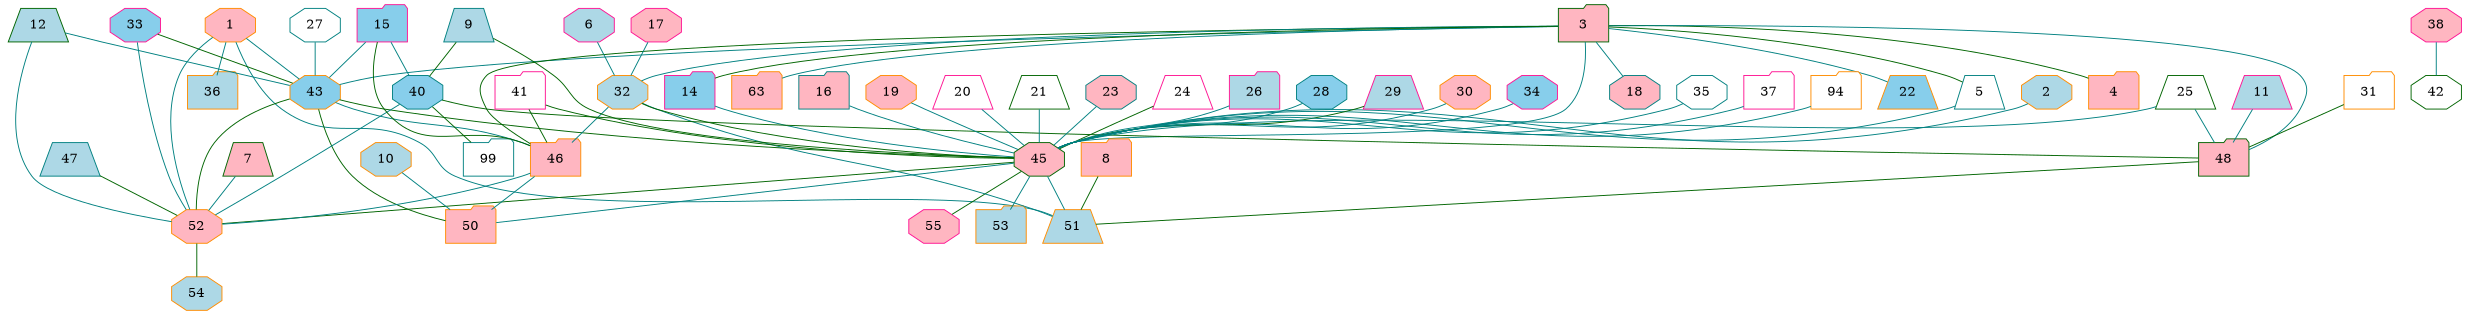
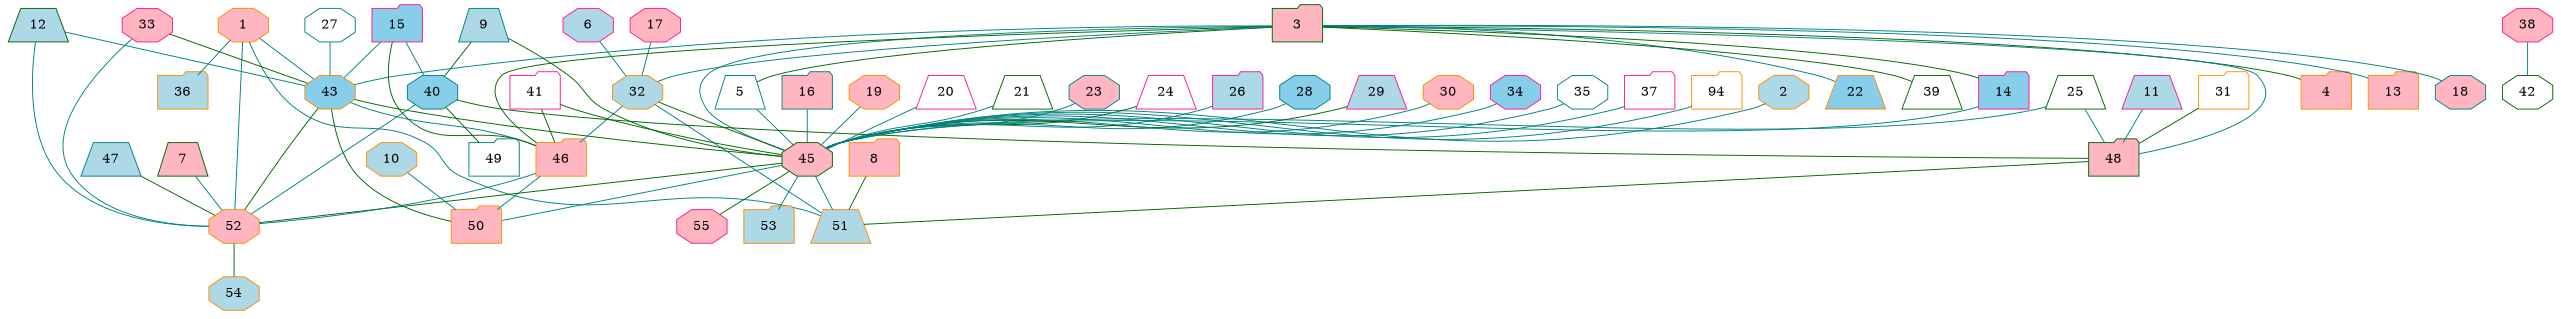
(135, 25) -> (147, 25)
(757, 92) -> (2393, 92)
none -> (1932, 92)
(488, 159) -> (494, 159)
